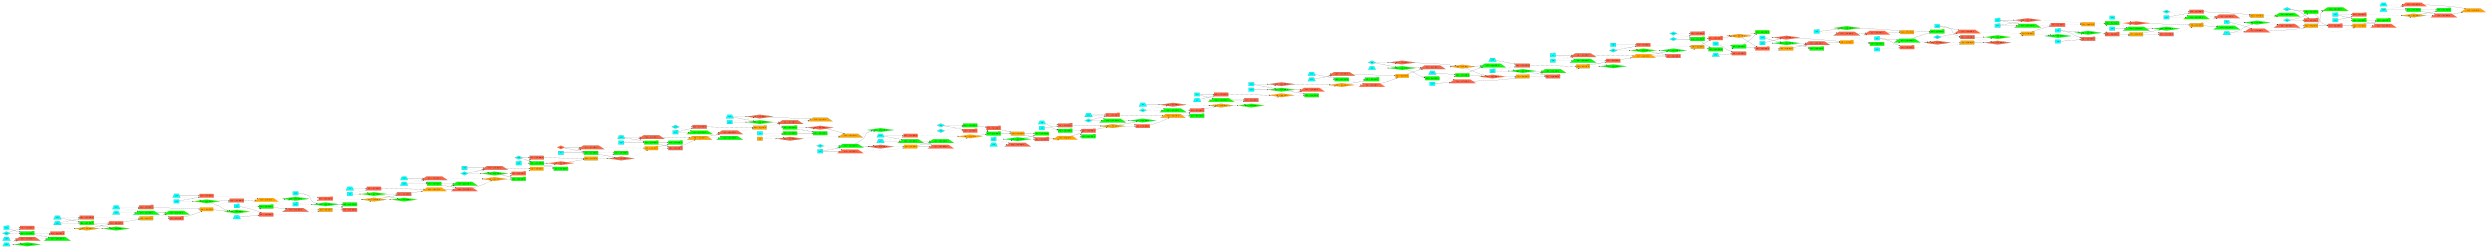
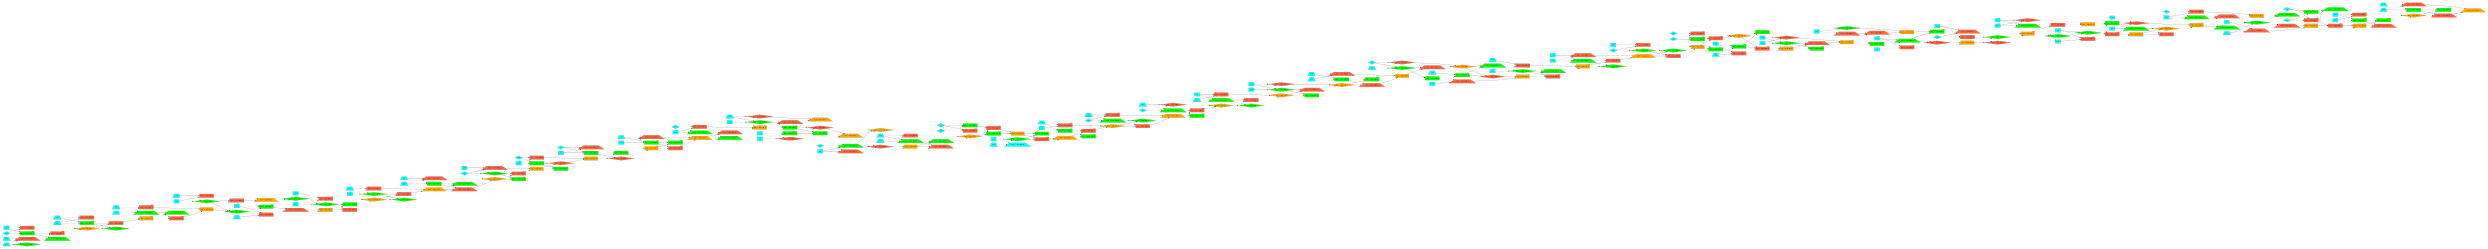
(2166, 29) -> (2166, 29)
(881, 130) -> (881, 130)
(760, 139) -> (760, 139)
(1018, 145) -> (1018, 145)
(561, 147) -> (561, 147)
